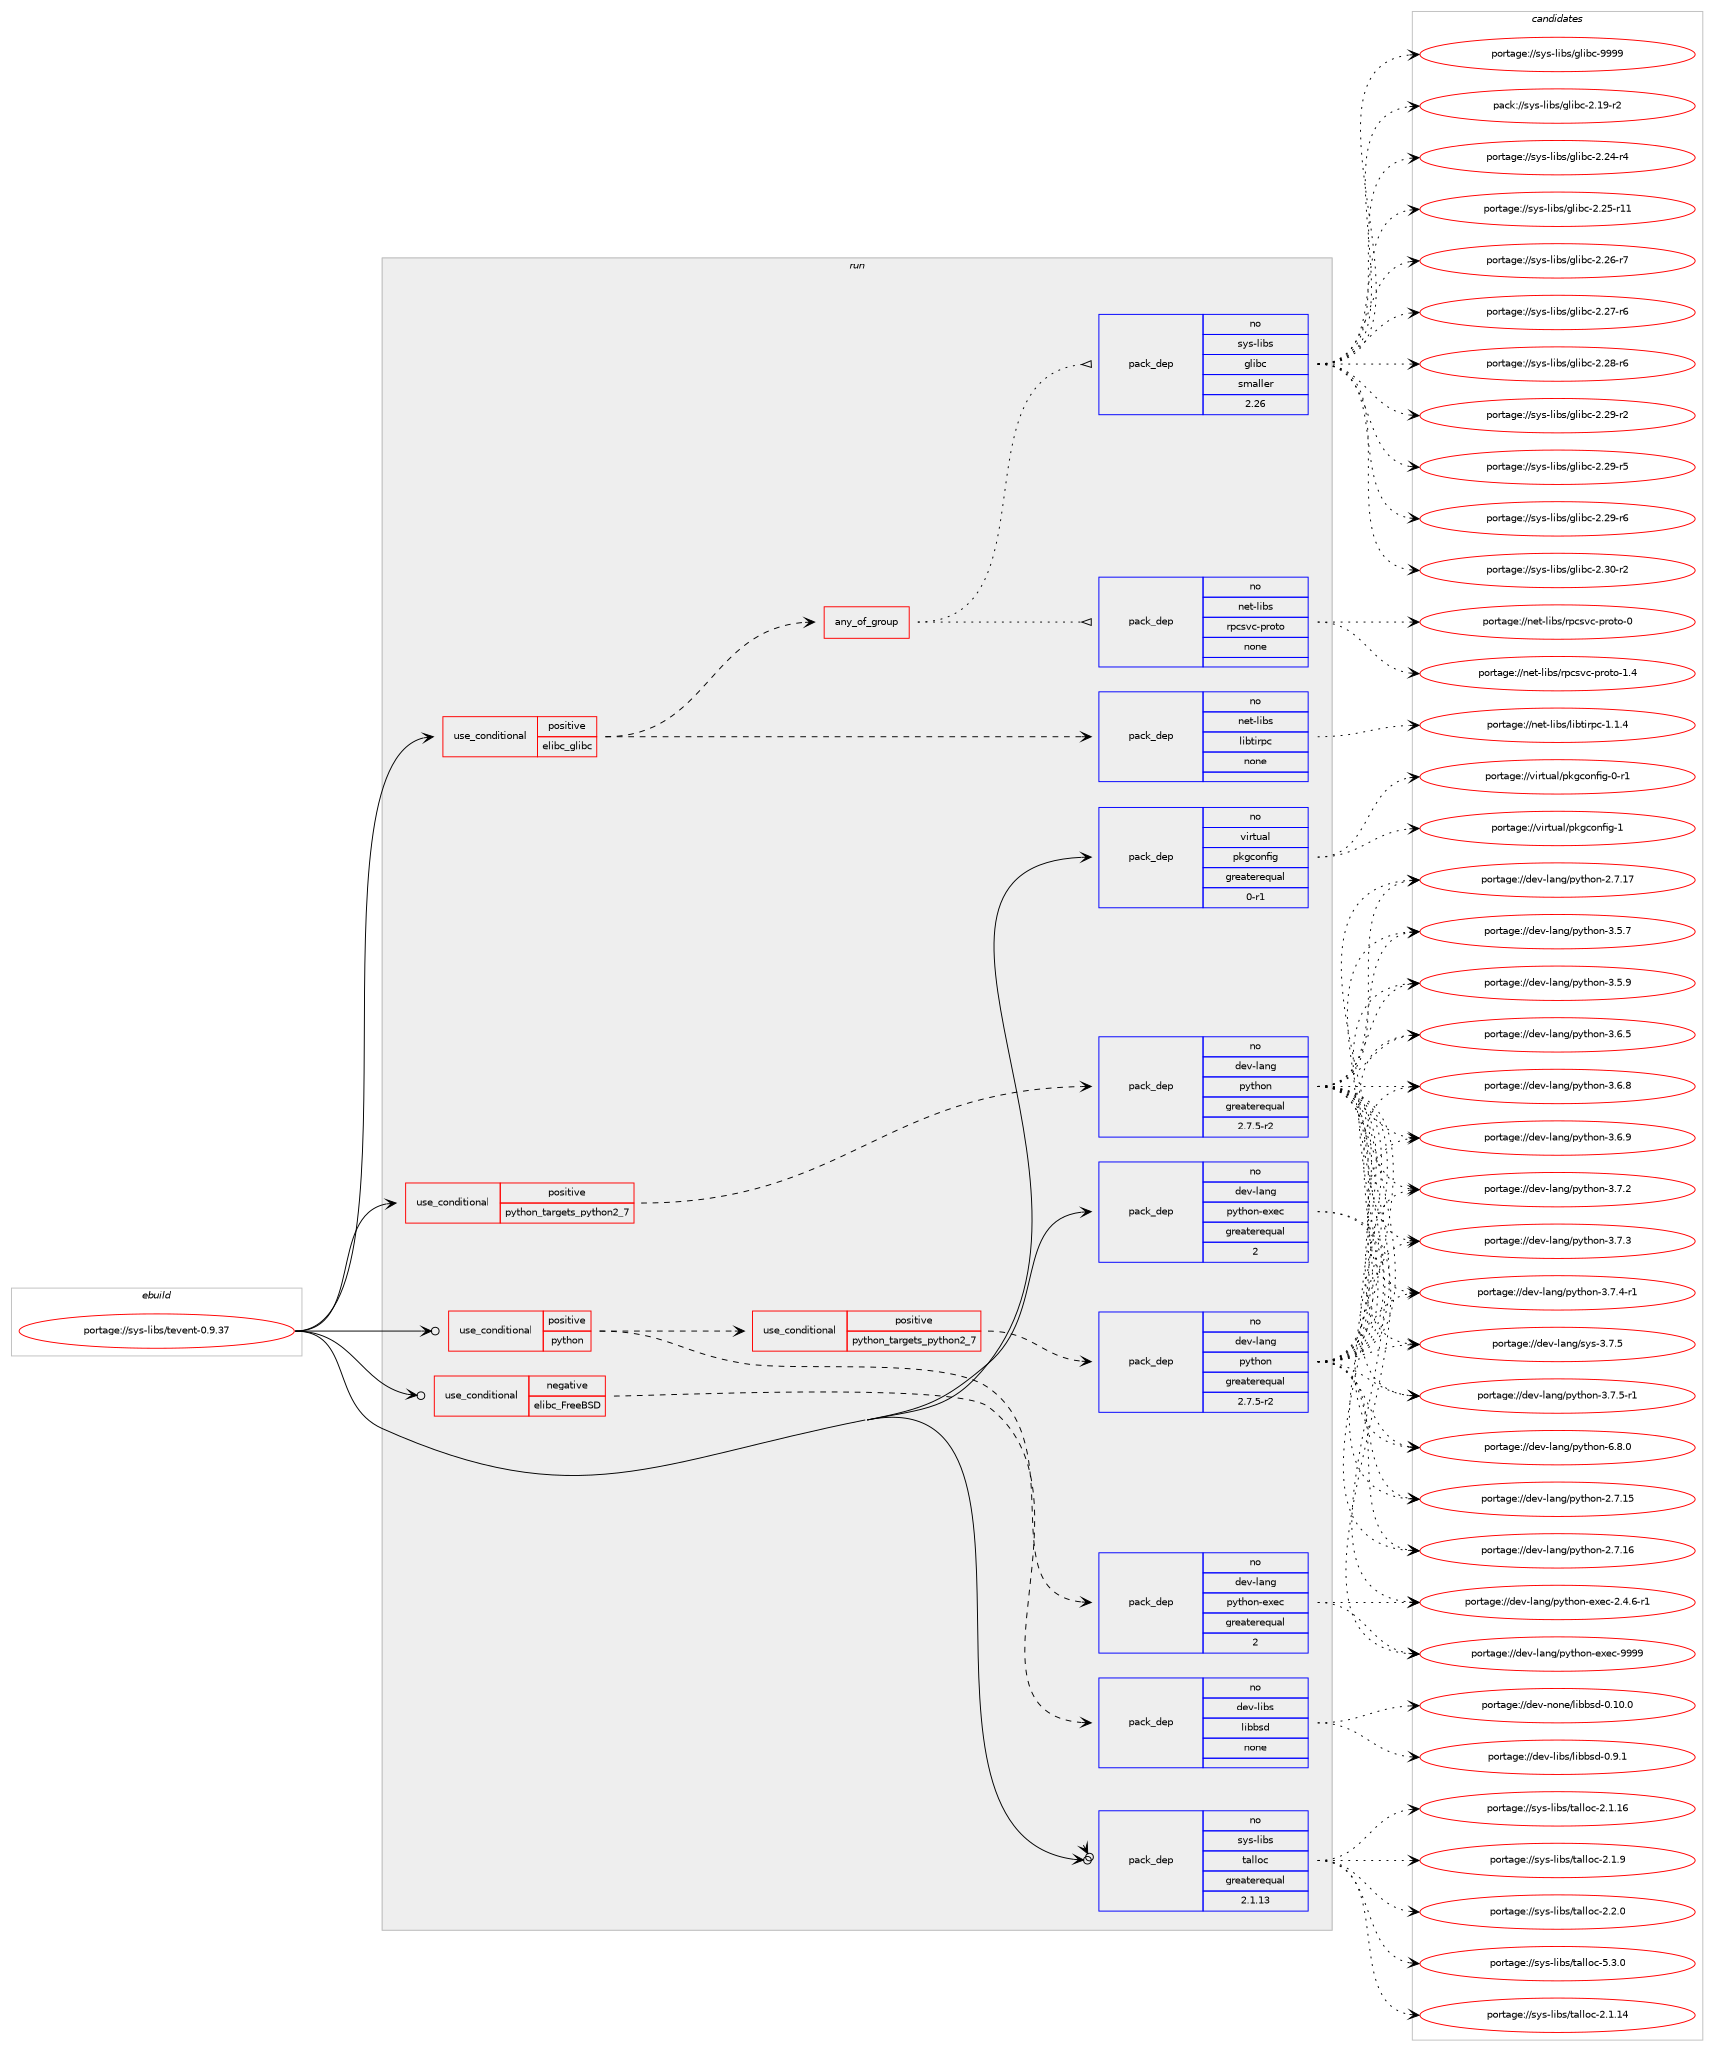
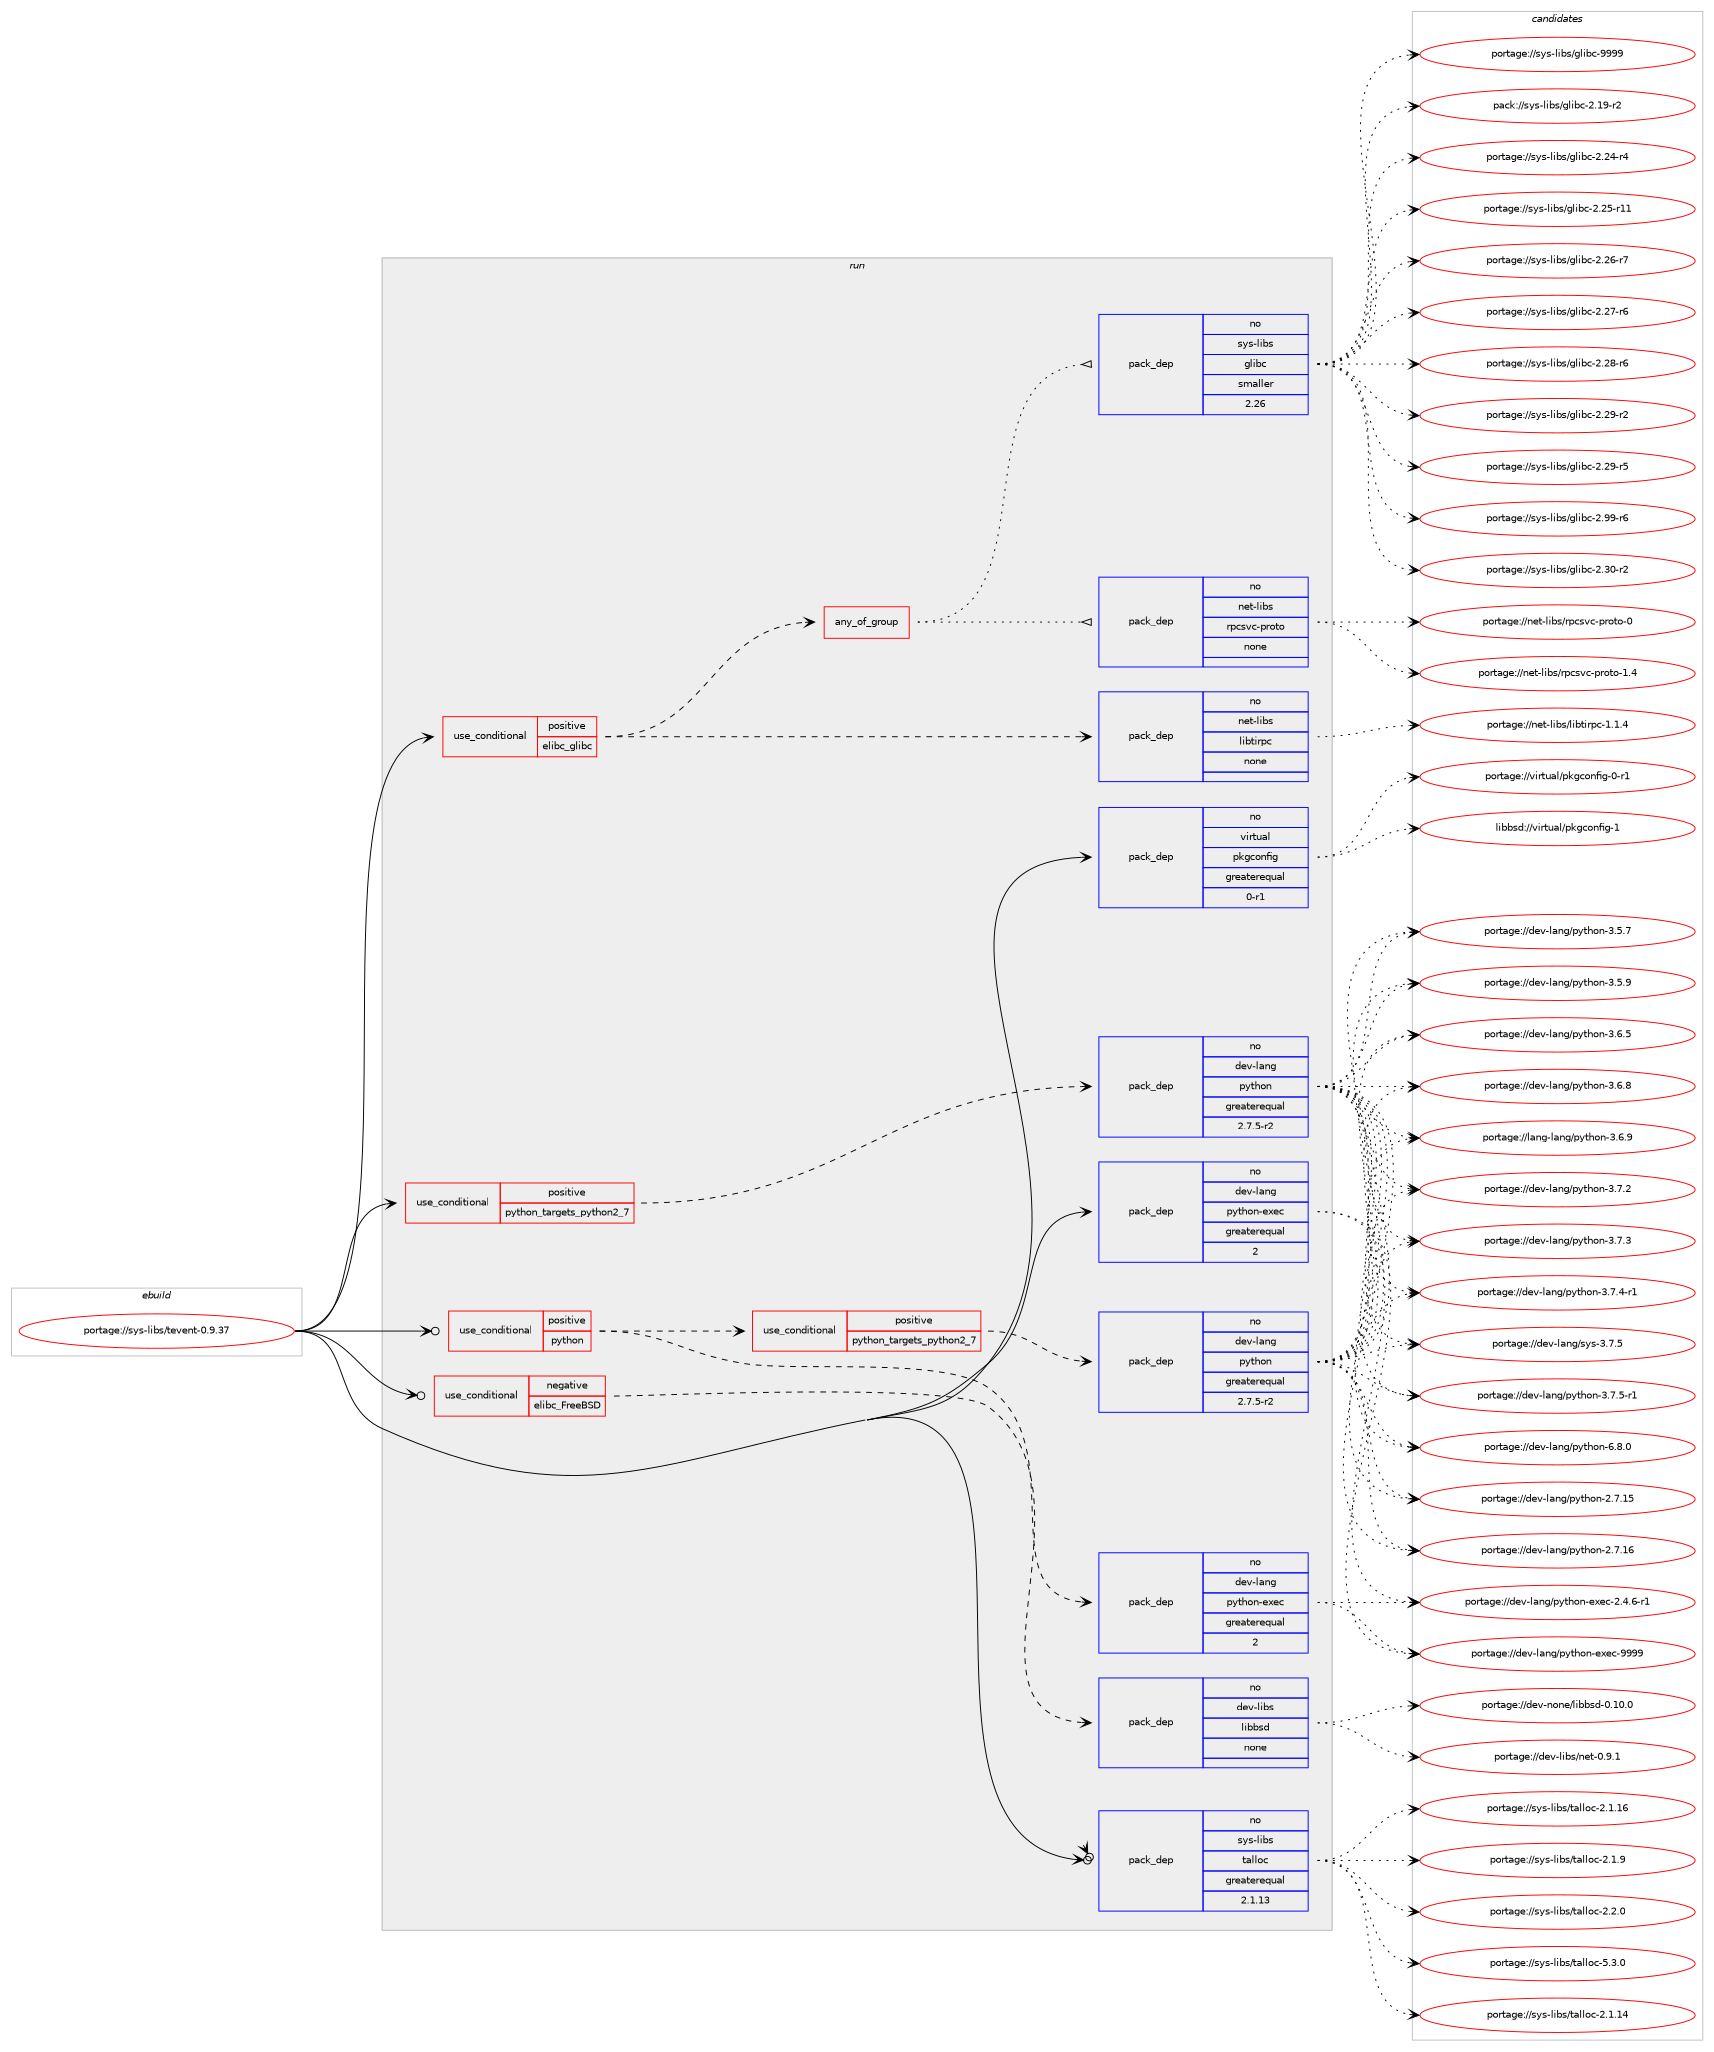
(1558, 519) -> (1558, 519)
(1558, 828) -> (1558, 828)
(1558, 880) -> none
(1558, 1138) -> (1558, 1138)
(1558, 1757) -> (1558, 1757)
